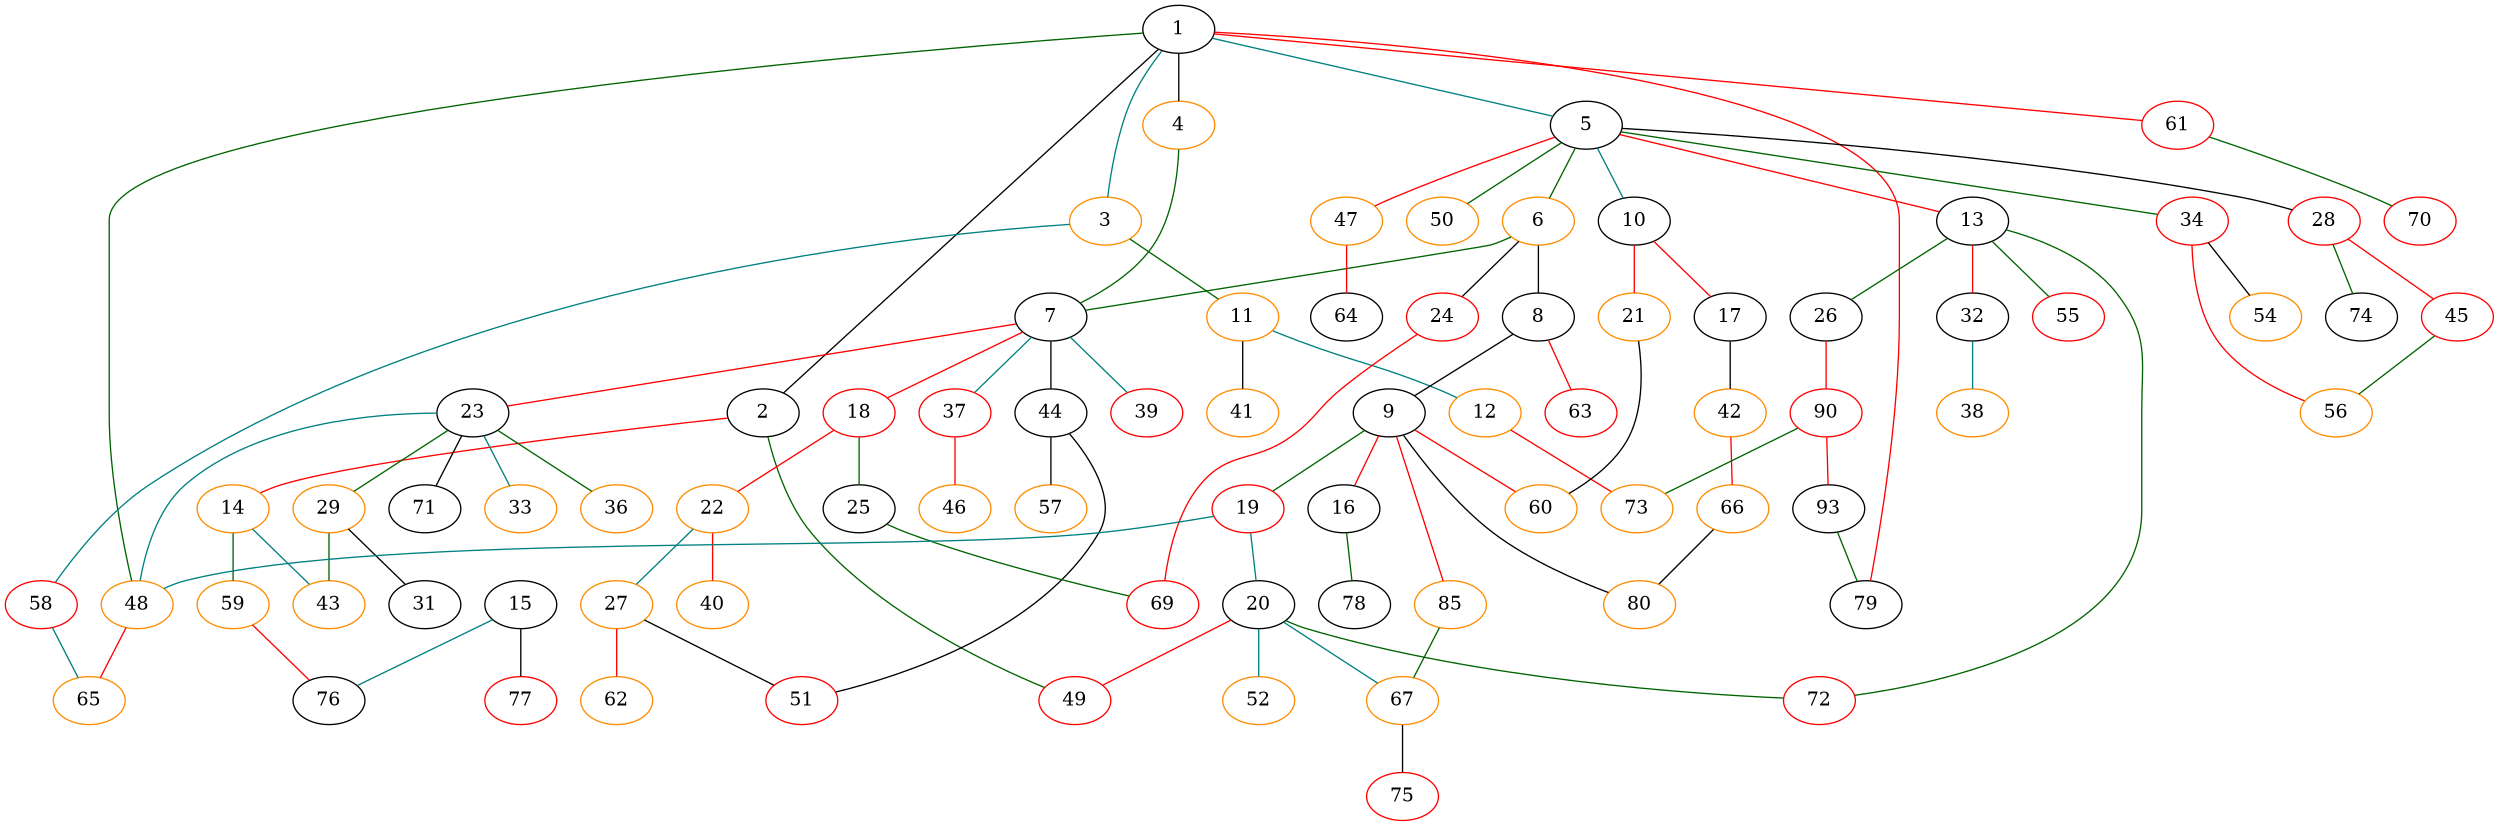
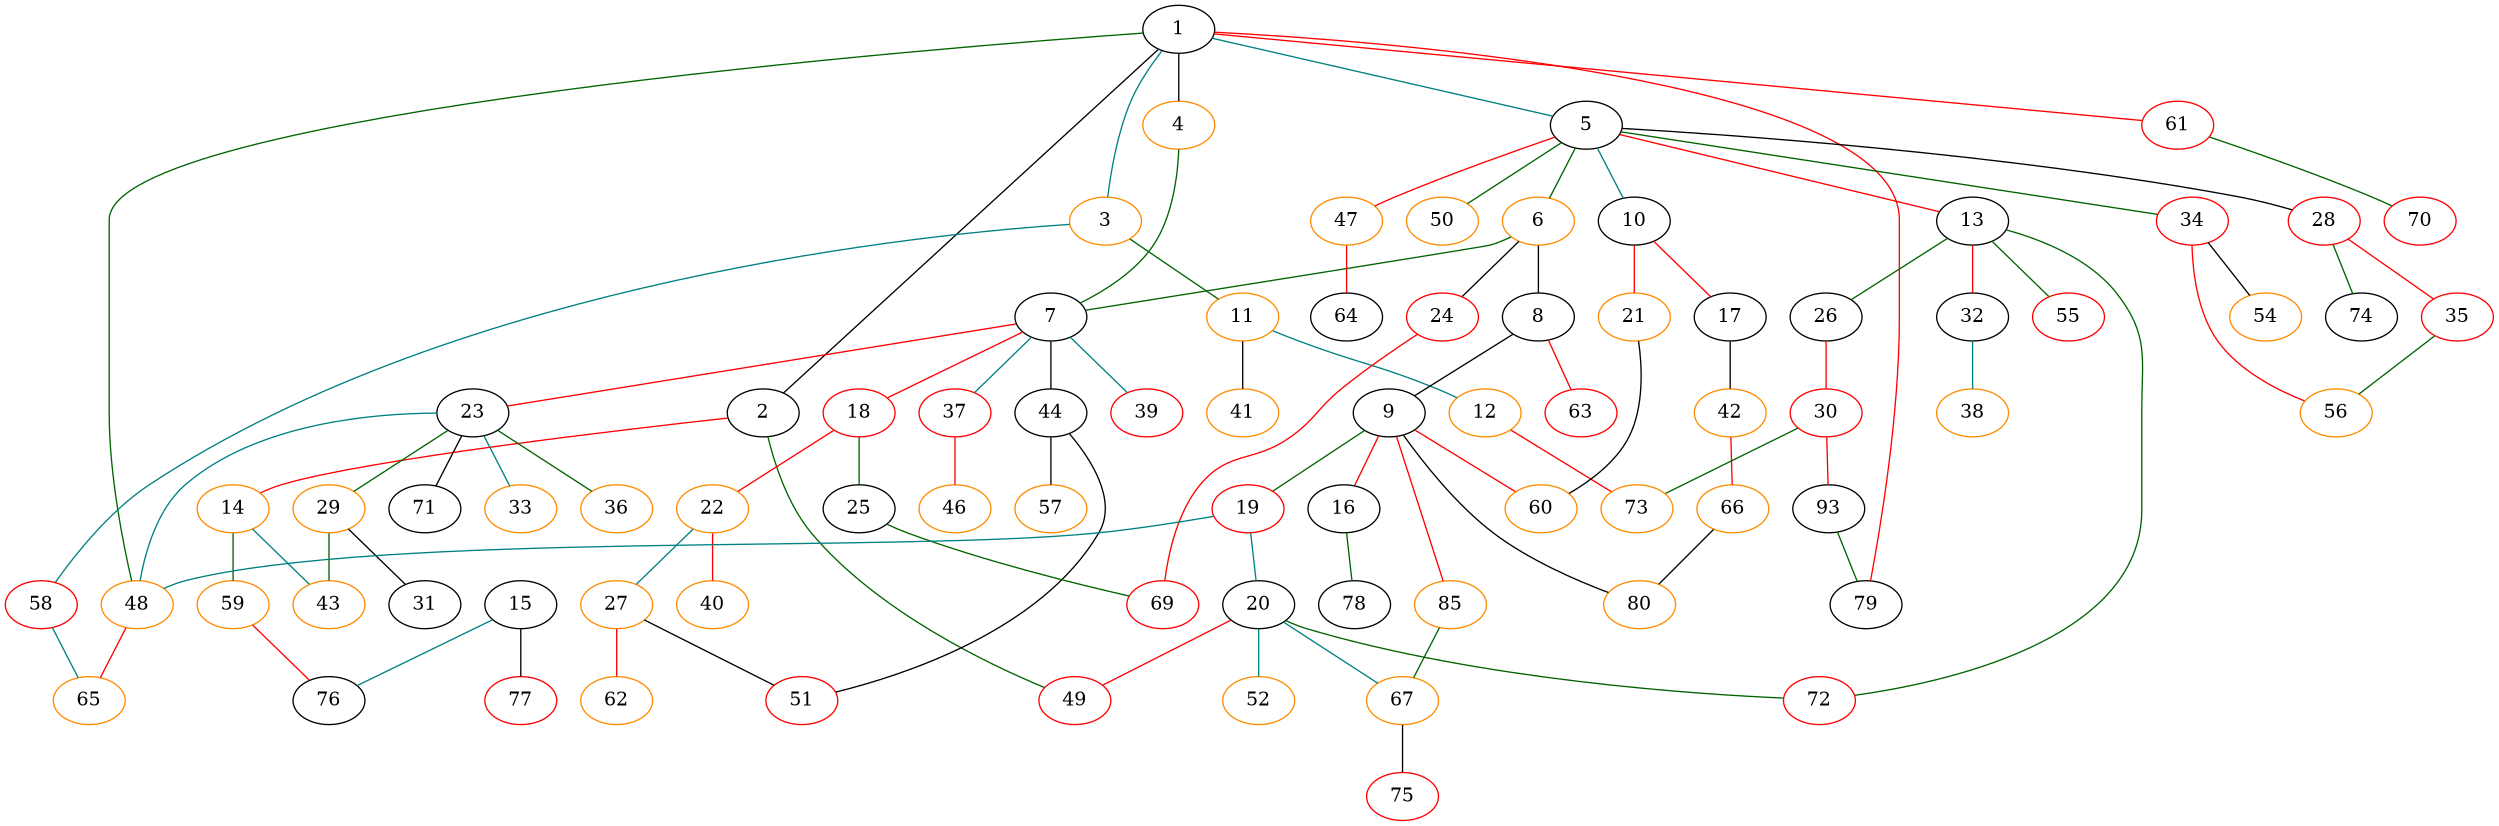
(2457, 317) -> (2457, 317)
(1826, 413) -> (1826, 413)
